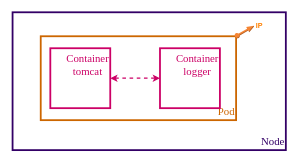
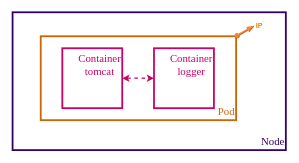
(80, 78) -> (92, 78)
(190, 78) -> (184, 78)
